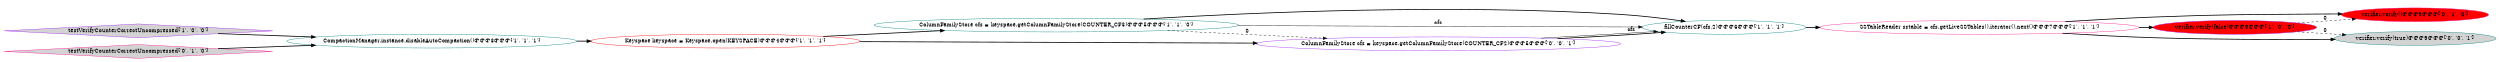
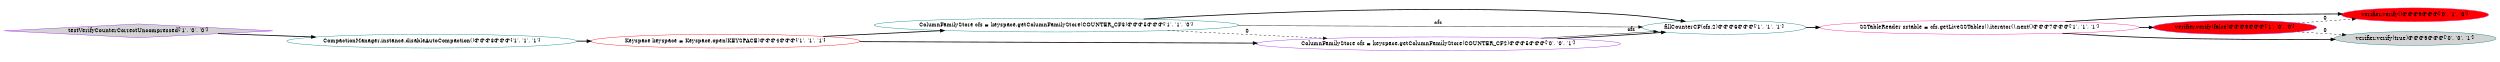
(138, 51) -> none
